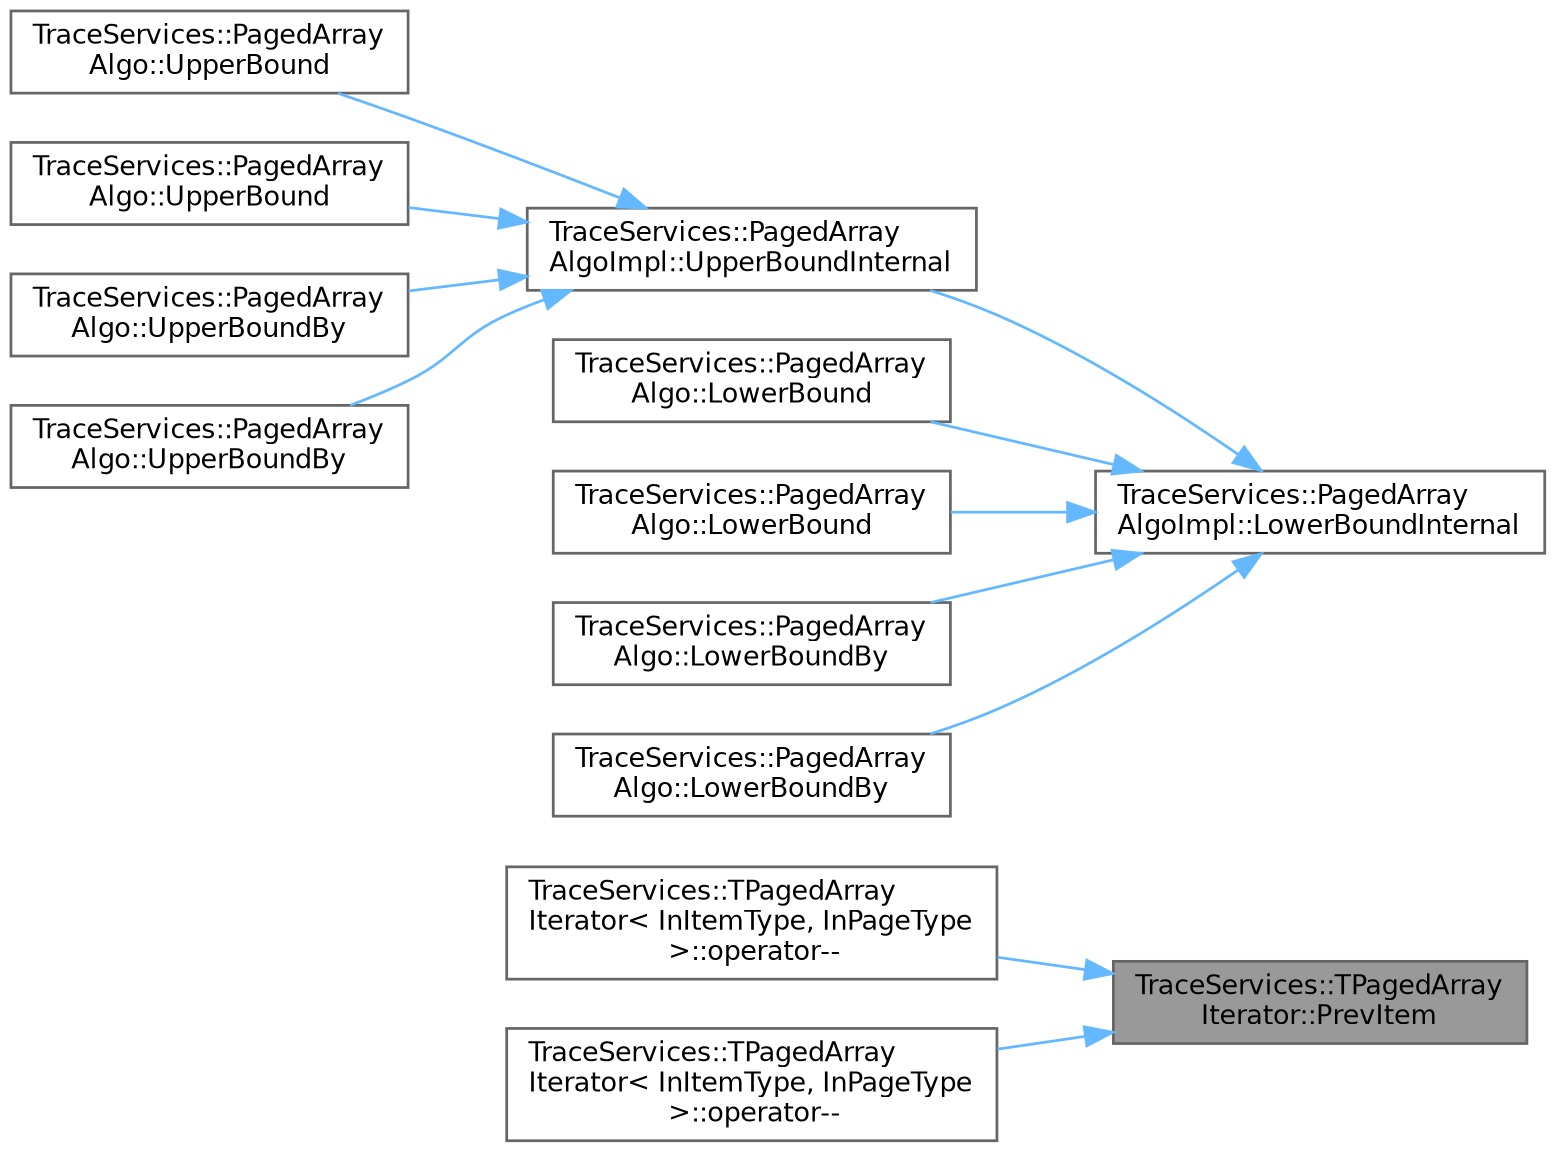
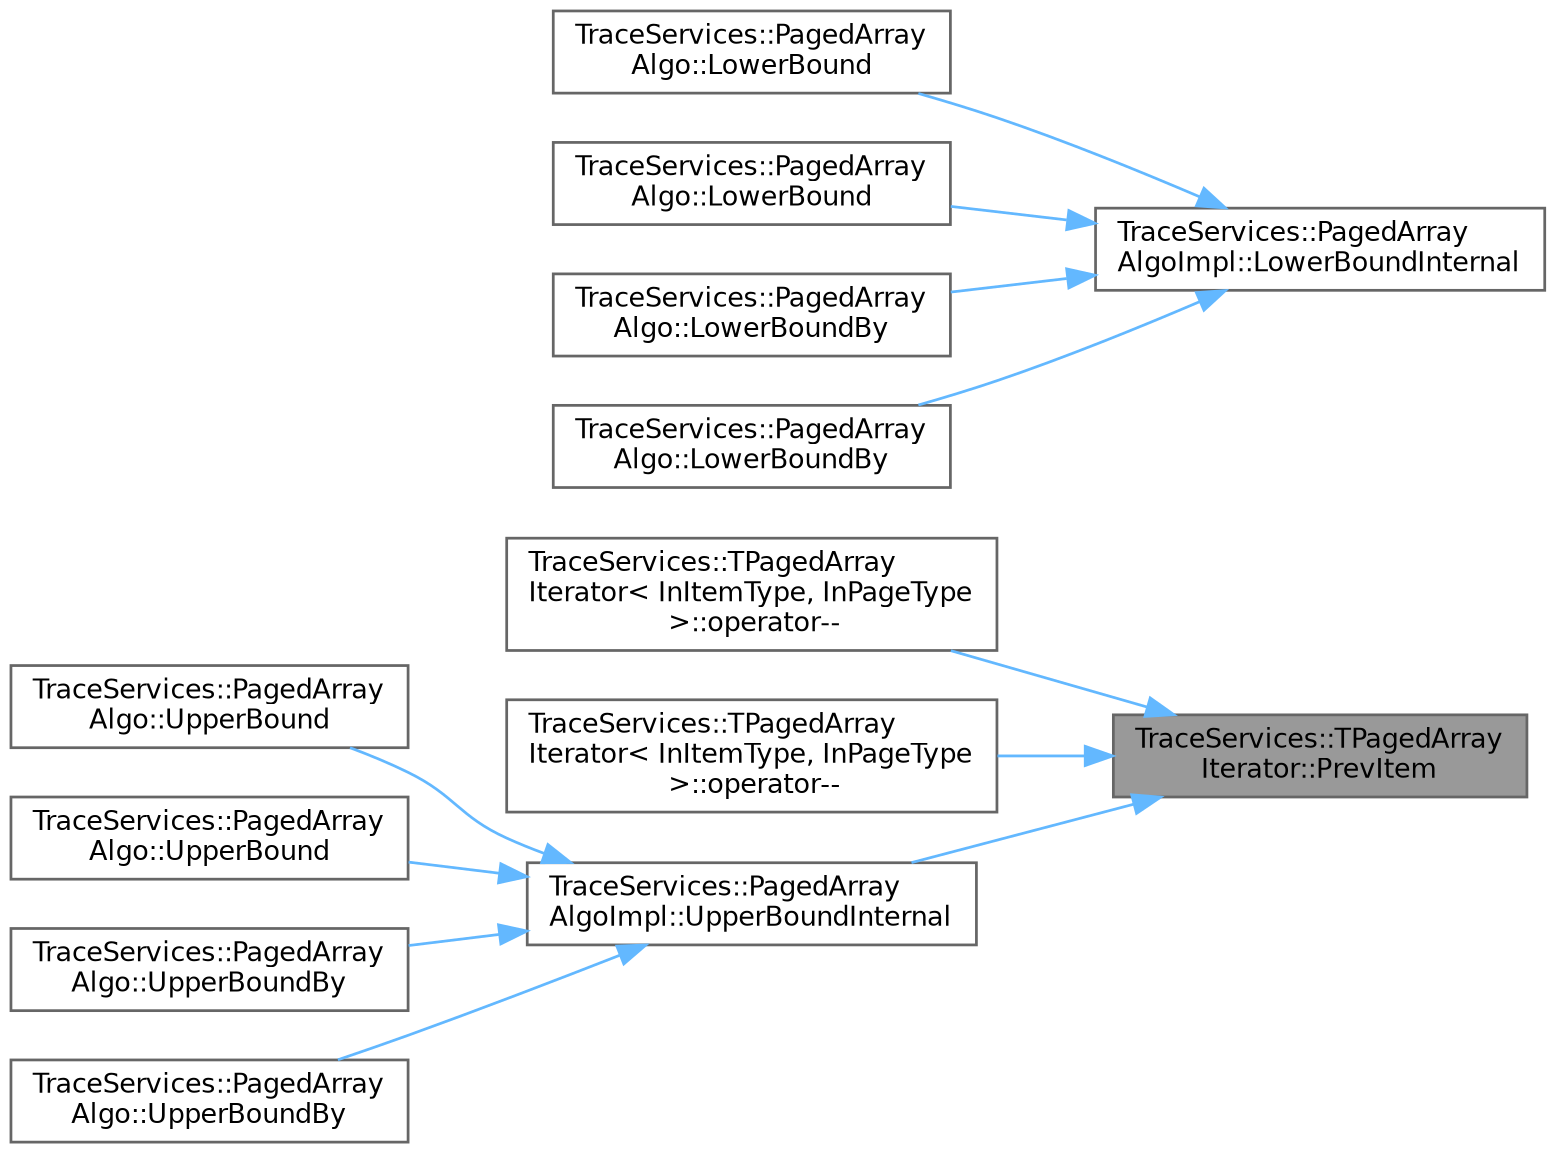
(1090, 361) -> (1023, 833)
